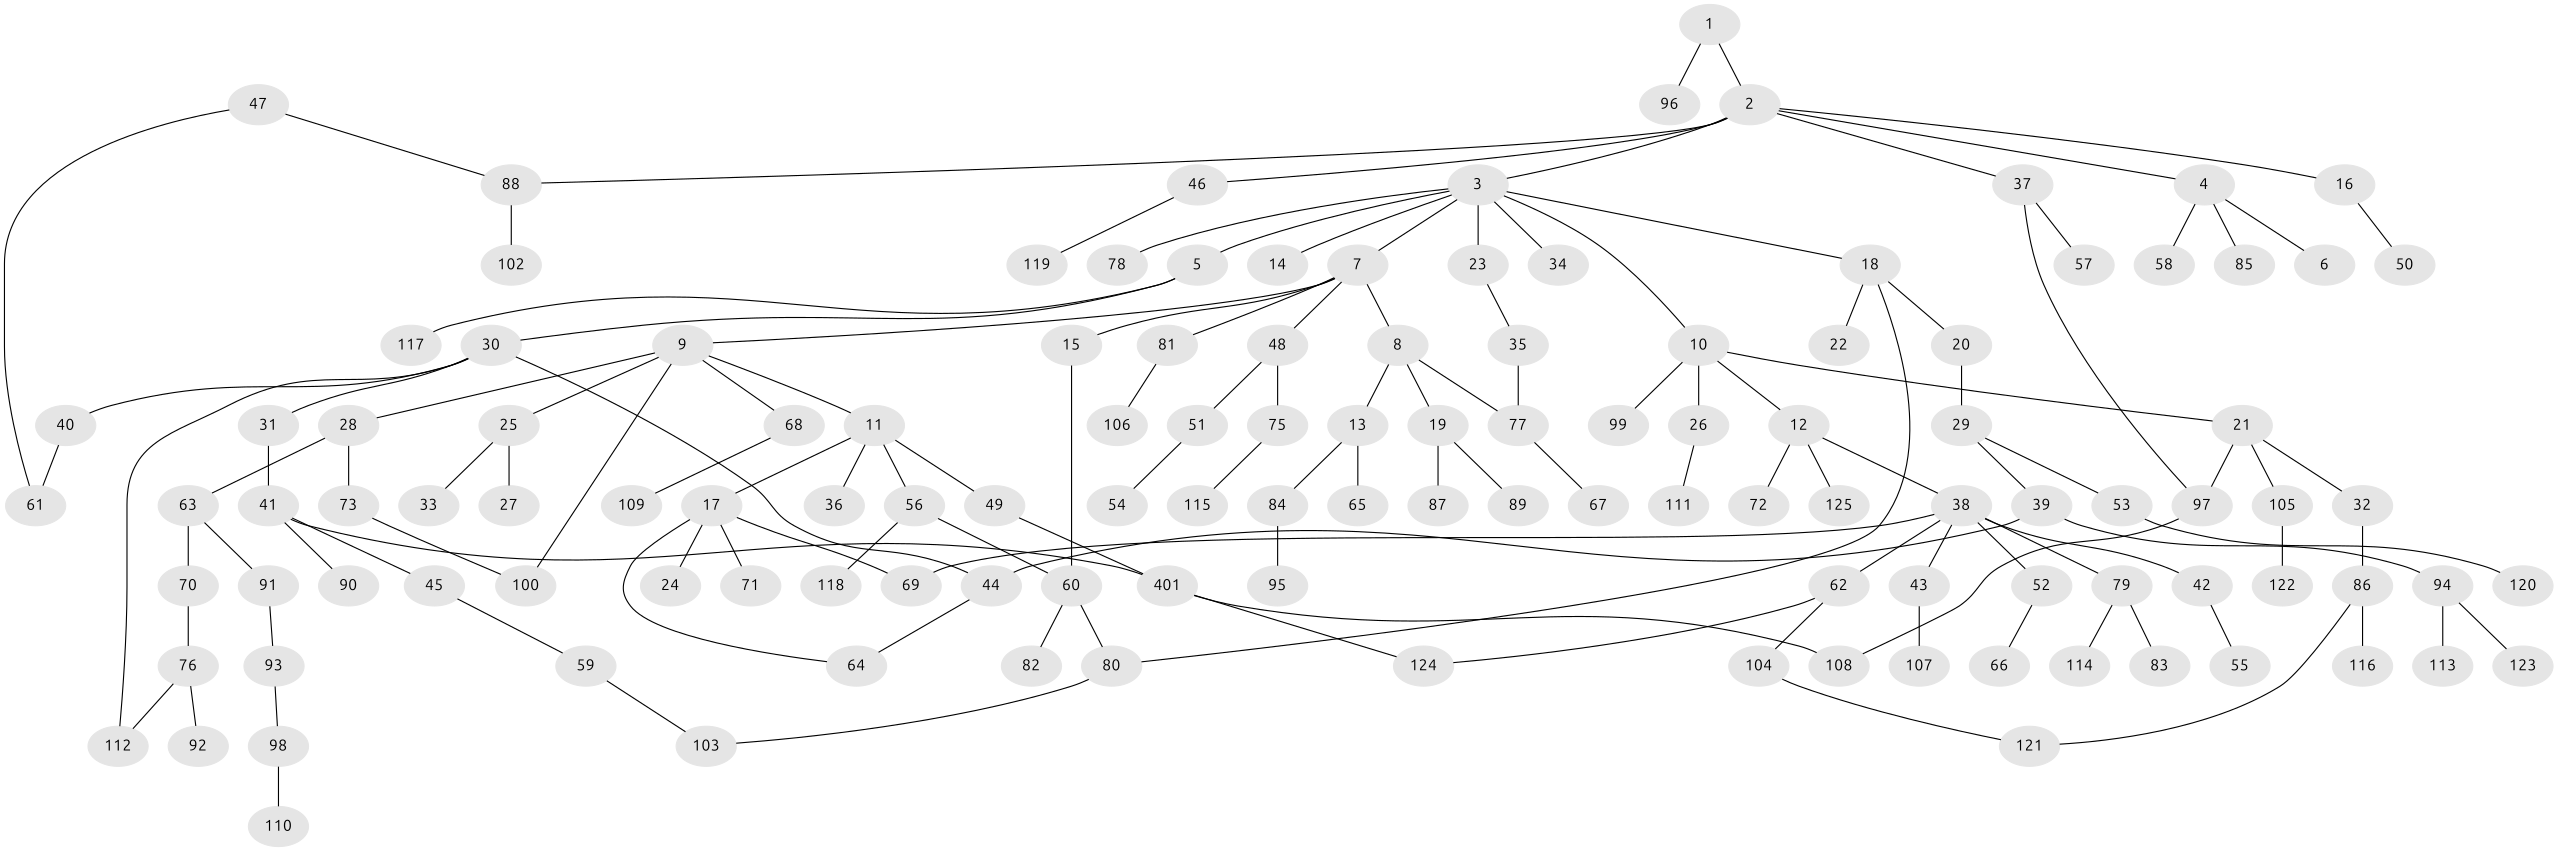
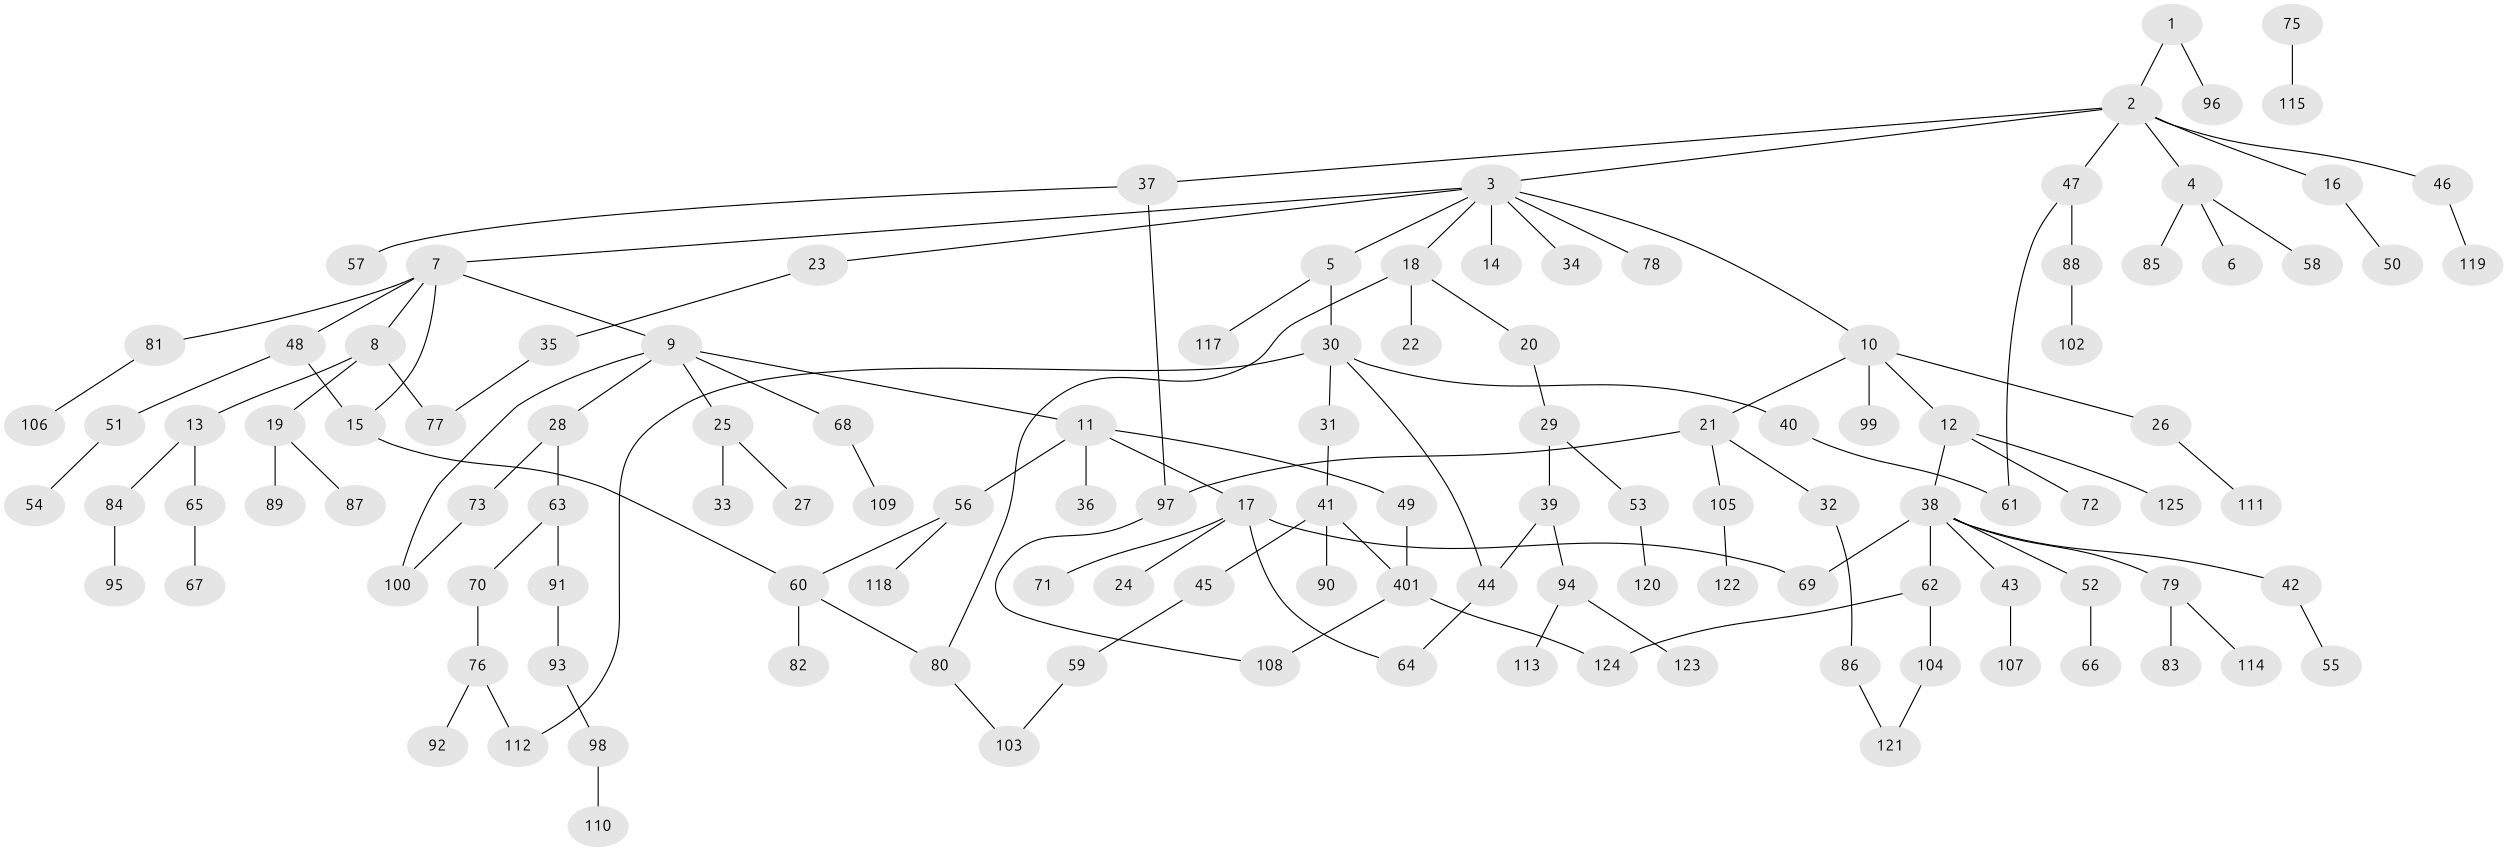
(1136, 164) -> (2102, 145)
(1278, 386) -> (321, 380)
(1558, 465) -> (195, 546)
(2363, 666) -> none
